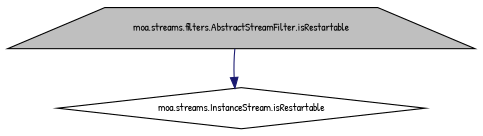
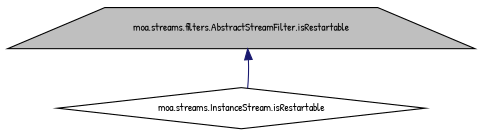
(234, 63) -> (249, 74)
